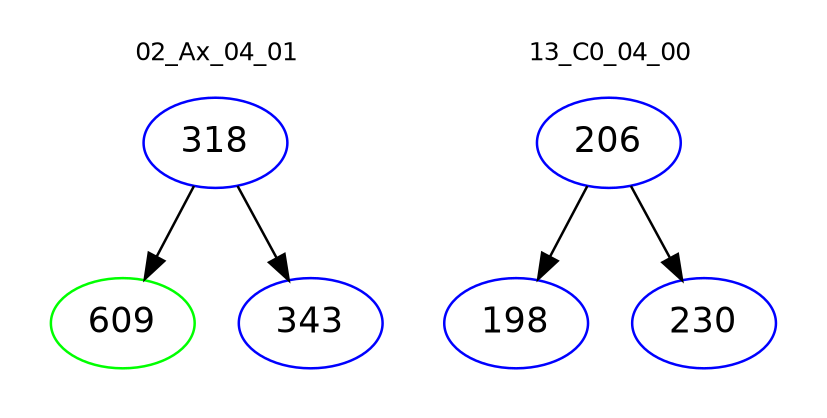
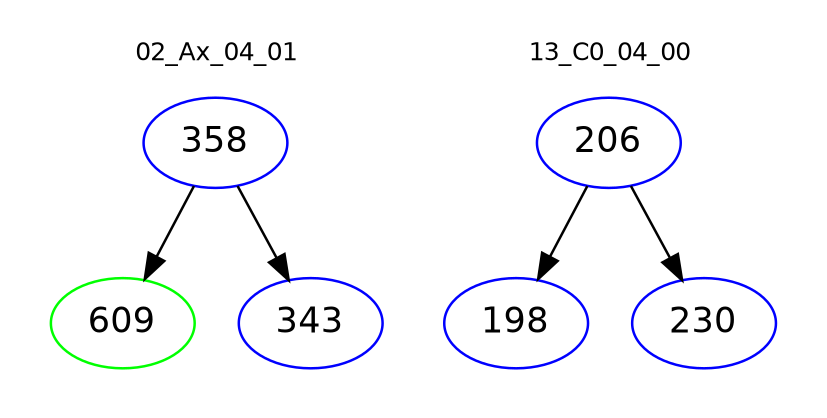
(215, 143) -> (215, 143)
